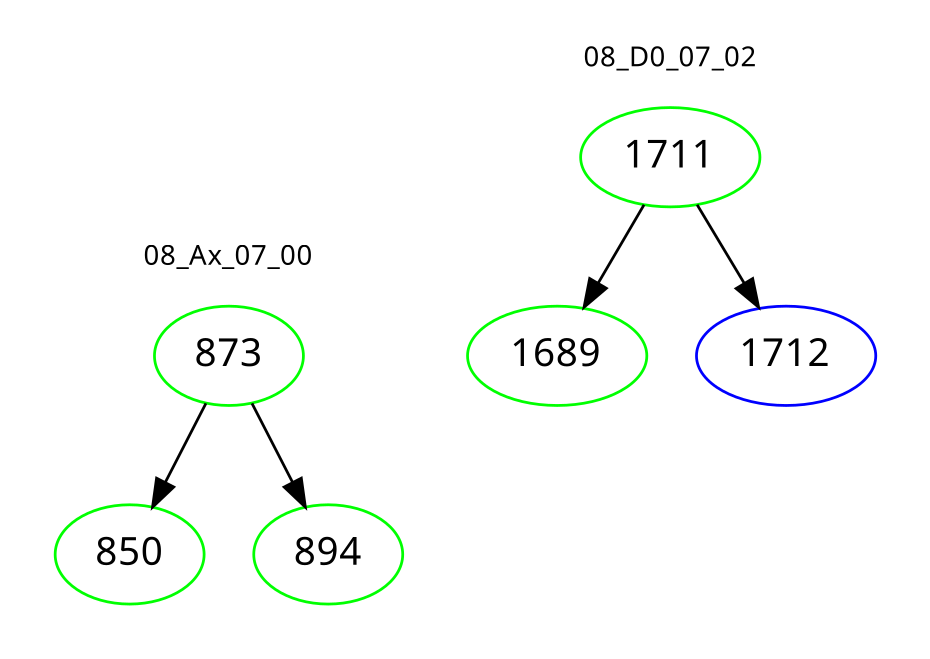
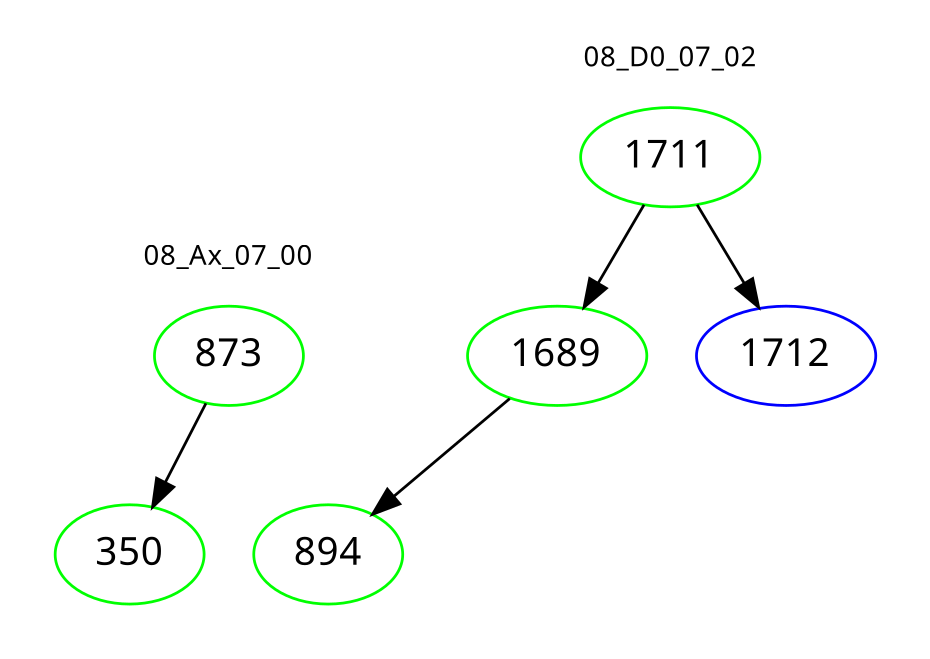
(272, 443) -> (452, 447)
(130, 554) -> (130, 554)
